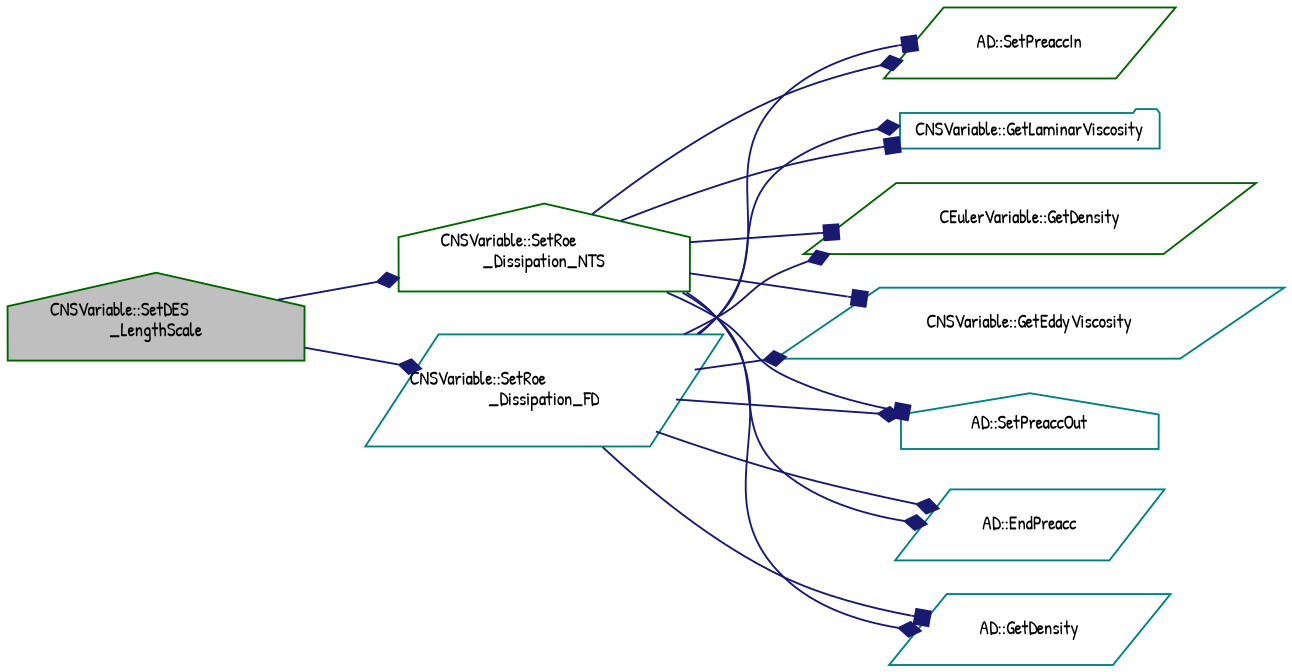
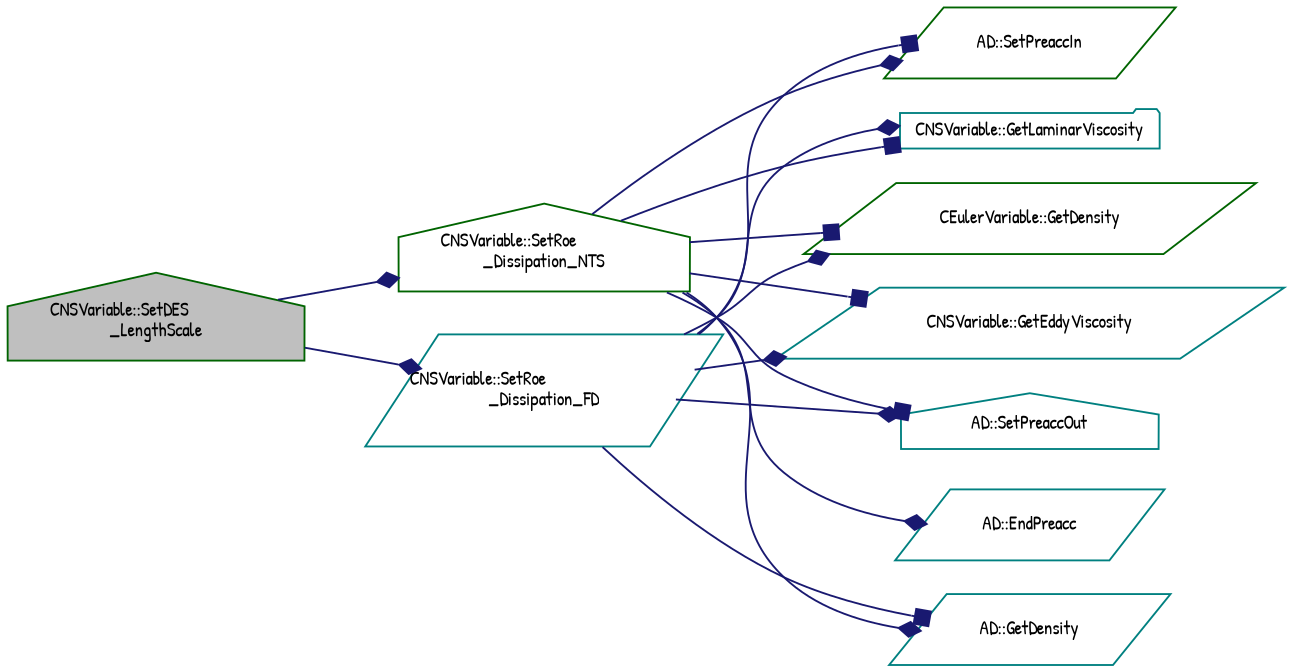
(759, 465) -> none
